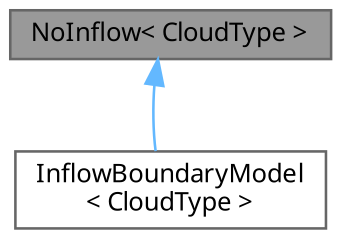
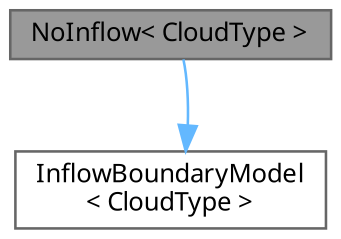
(153, 118) -> (187, 92)
